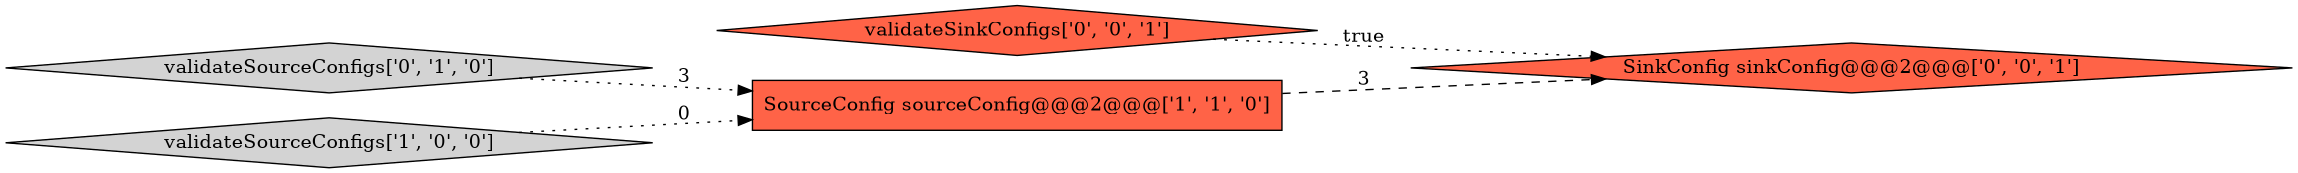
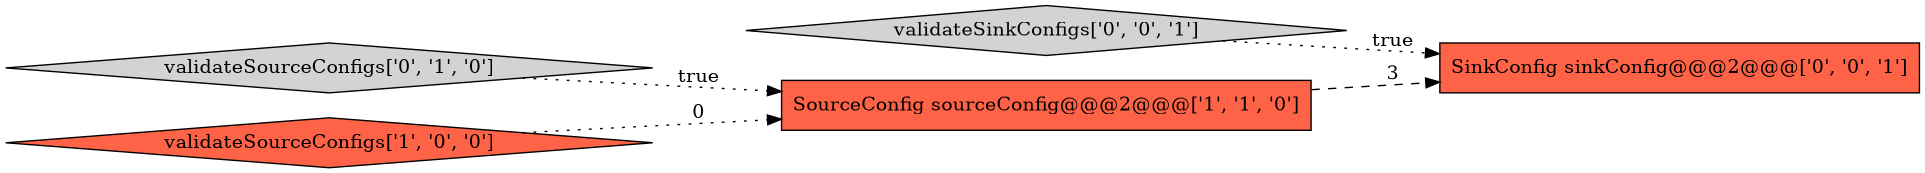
(1017, 30) -> (1046, 30)
(1852, 68) -> (1680, 68)
(685, 77) -> (699, 77)
(329, 143) -> (329, 143)
